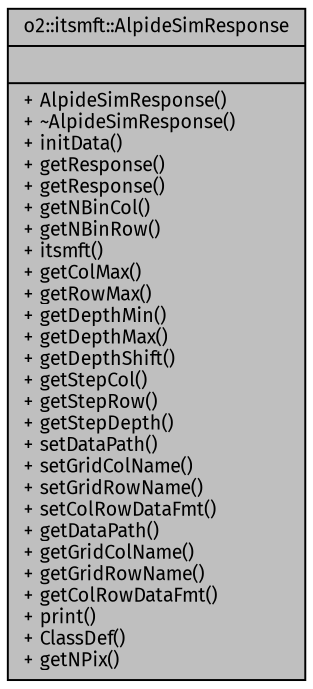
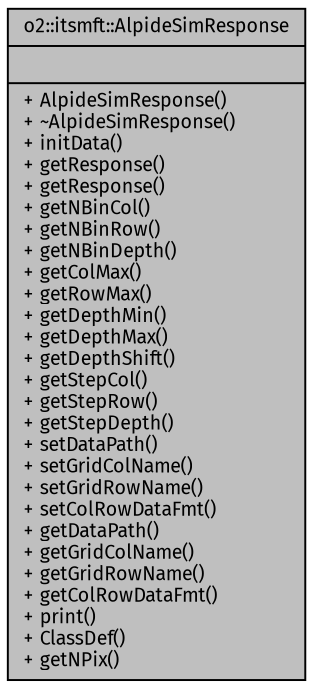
(64, 251) -> (101, 251)
